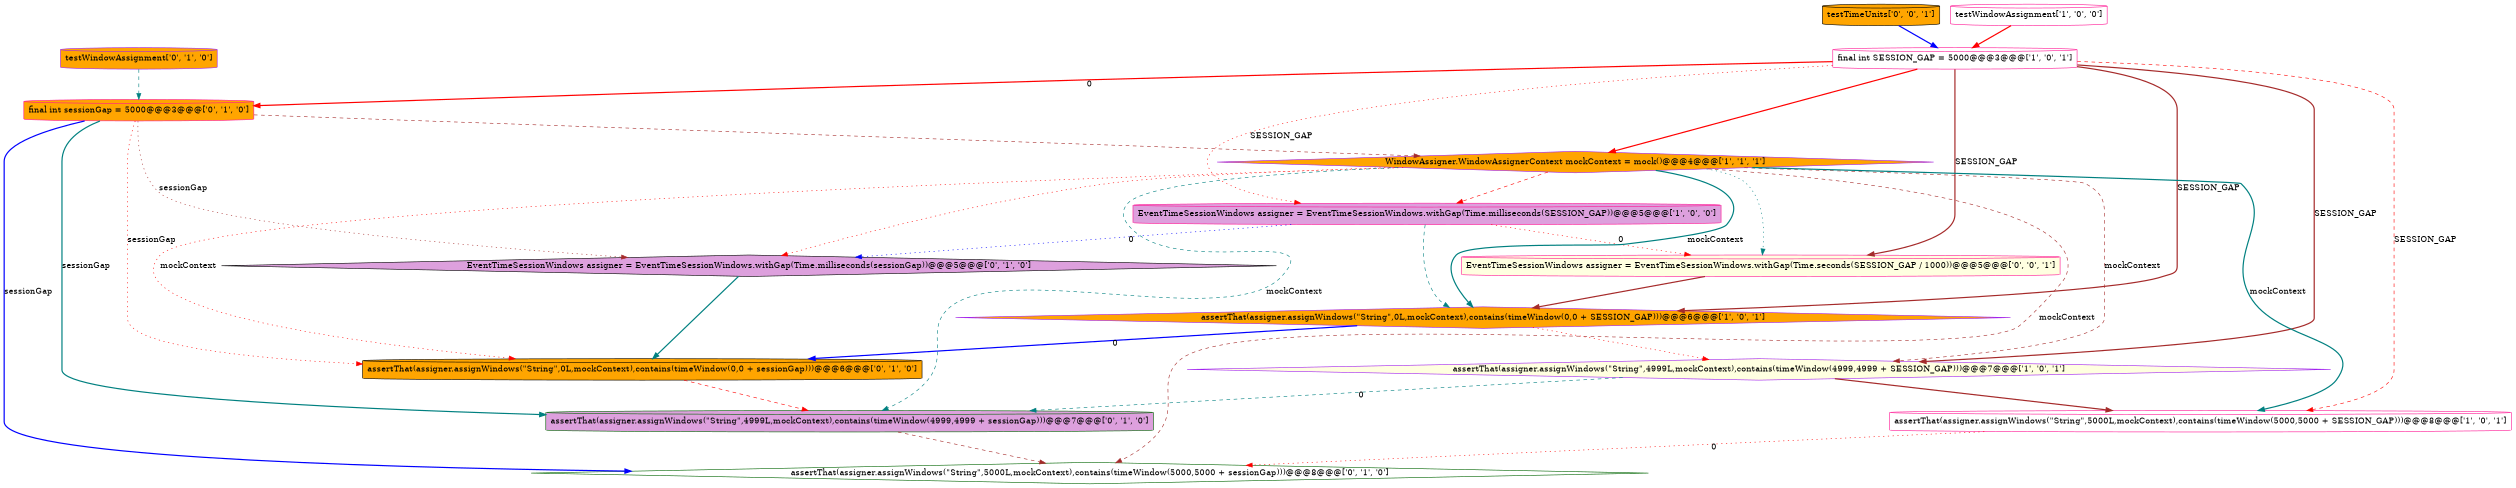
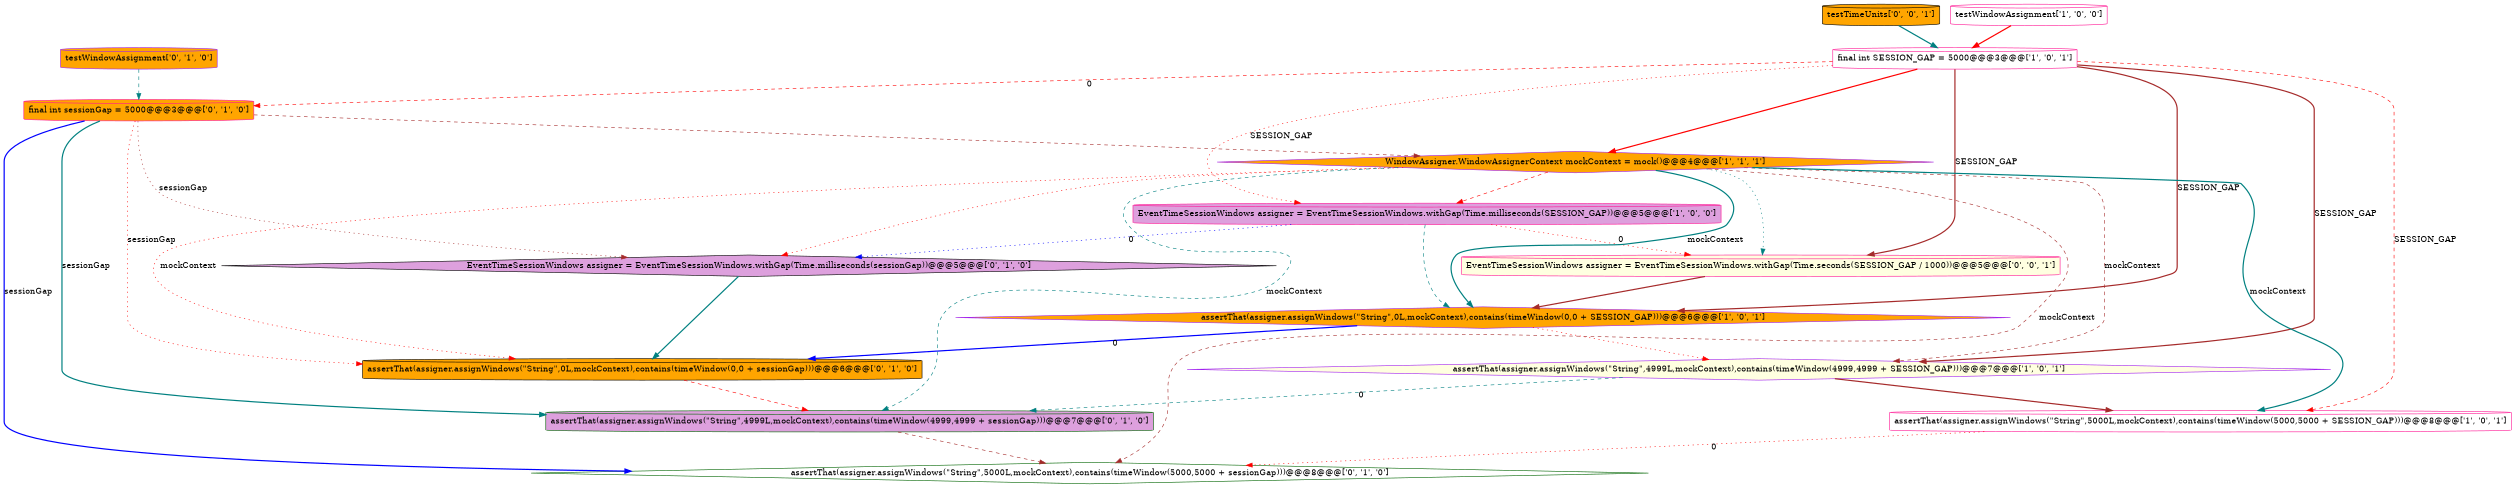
(1915, 35) -> (1915, 35)
(1046, 81) -> (1046, 81)
